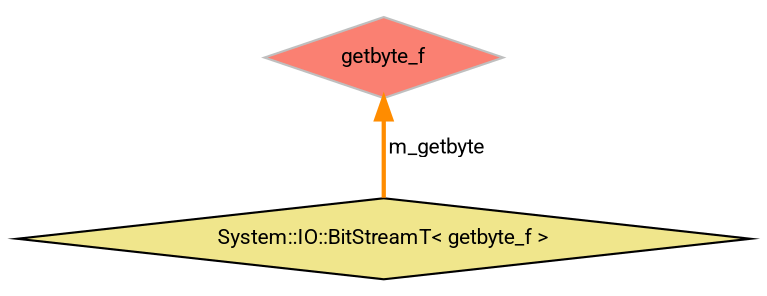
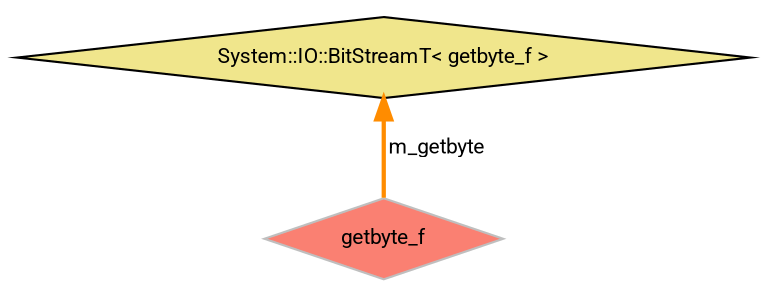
(384, 159) -> (384, 159)
